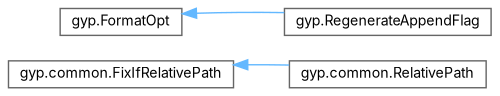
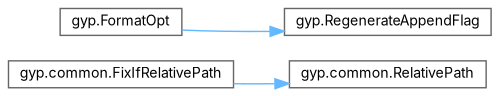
(240, 12) -> (226, 31)
(269, 65) -> (254, 84)
